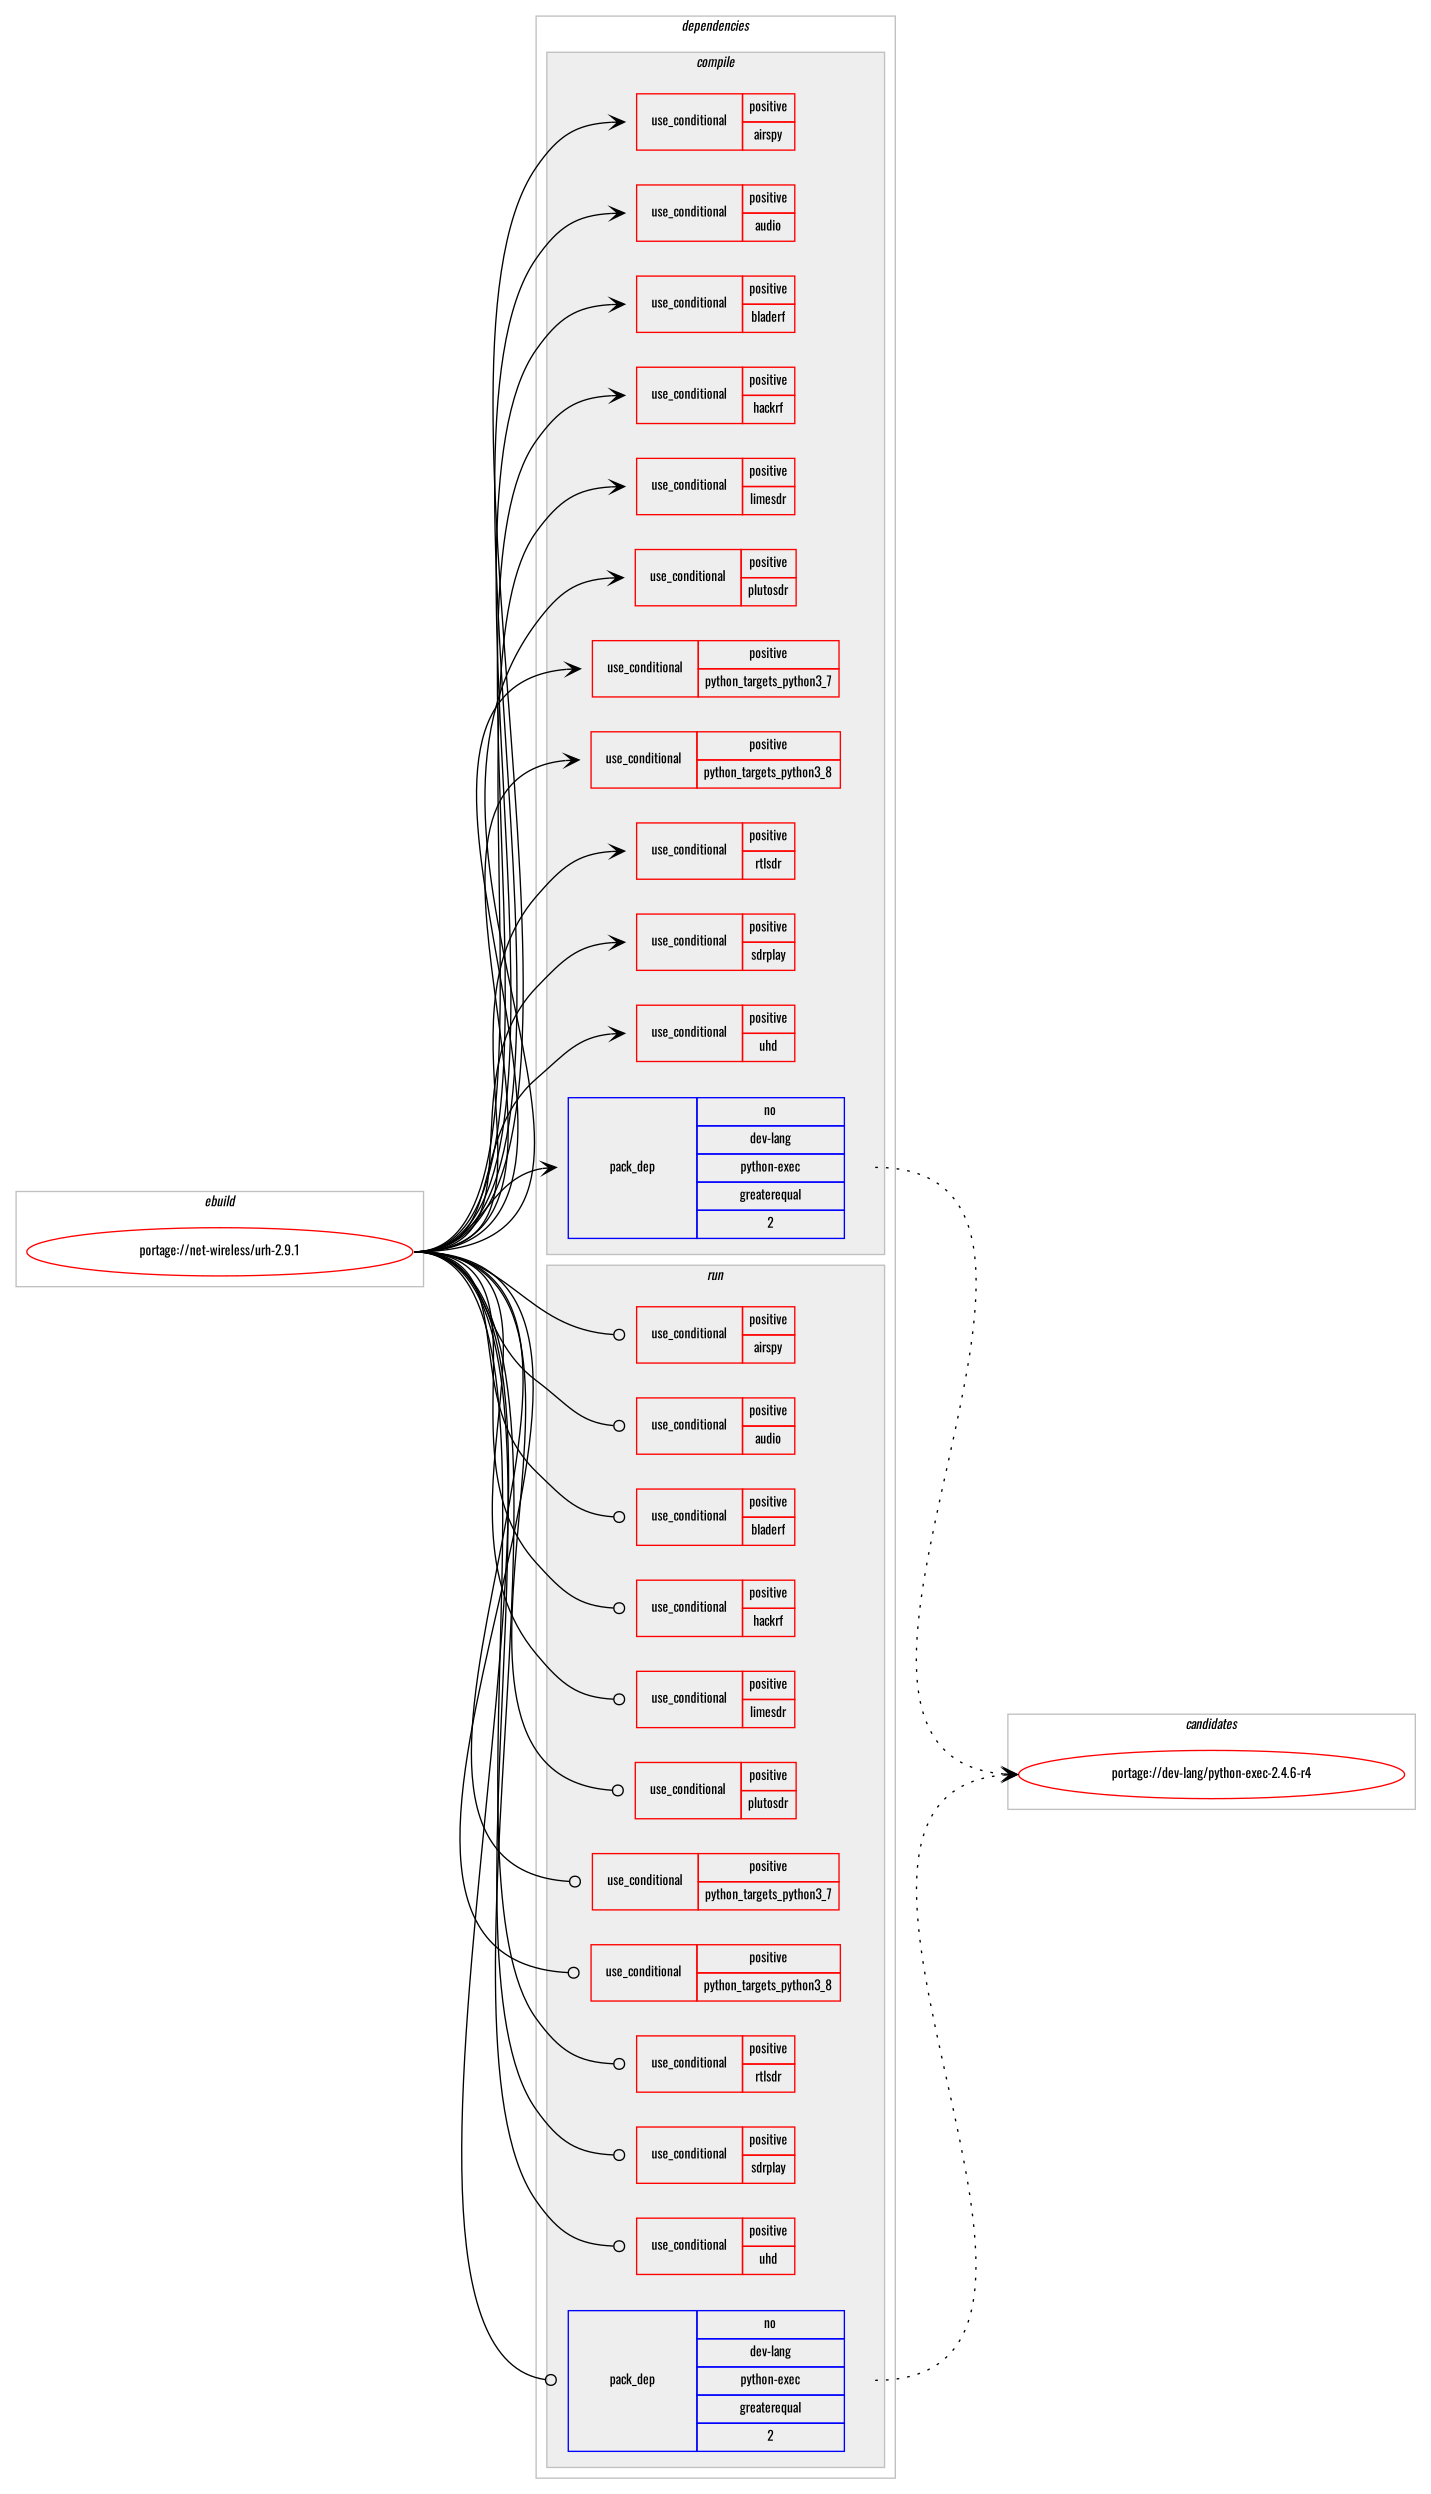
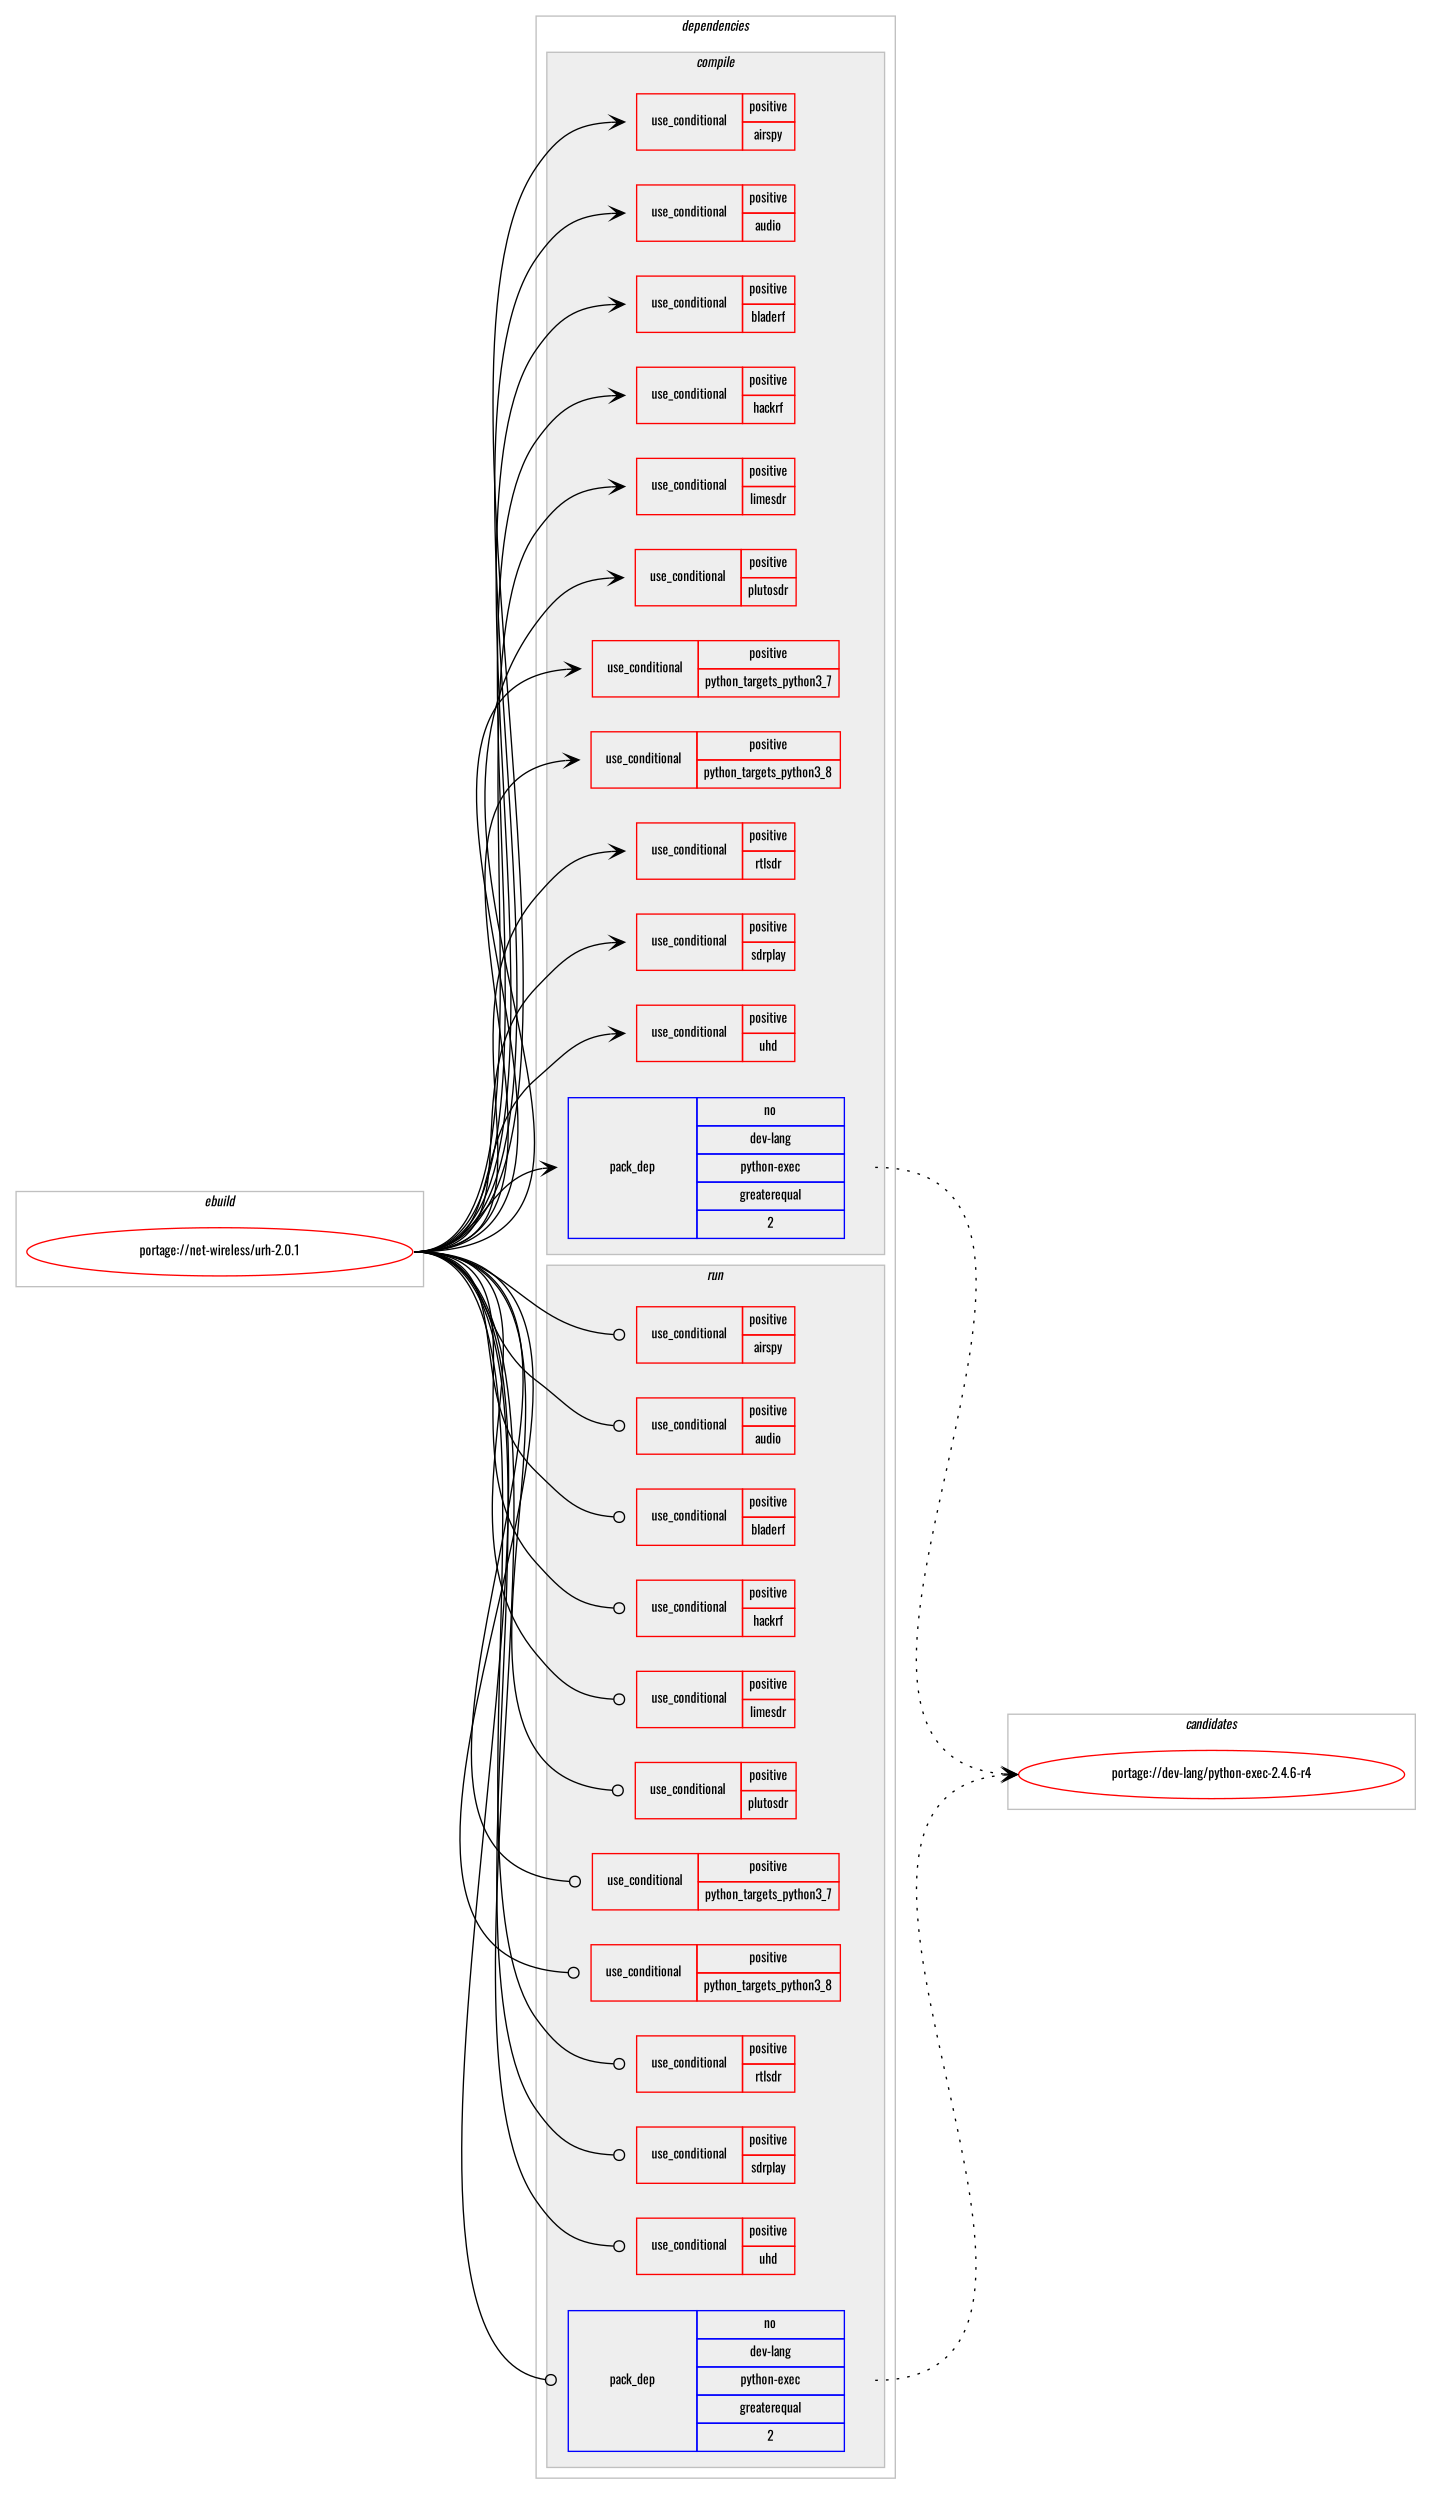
(220, 1252) -> (220, 1252)
